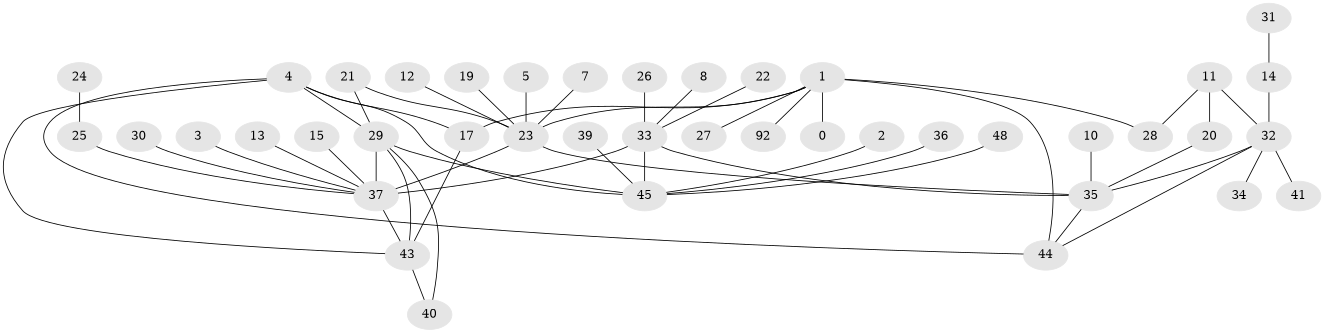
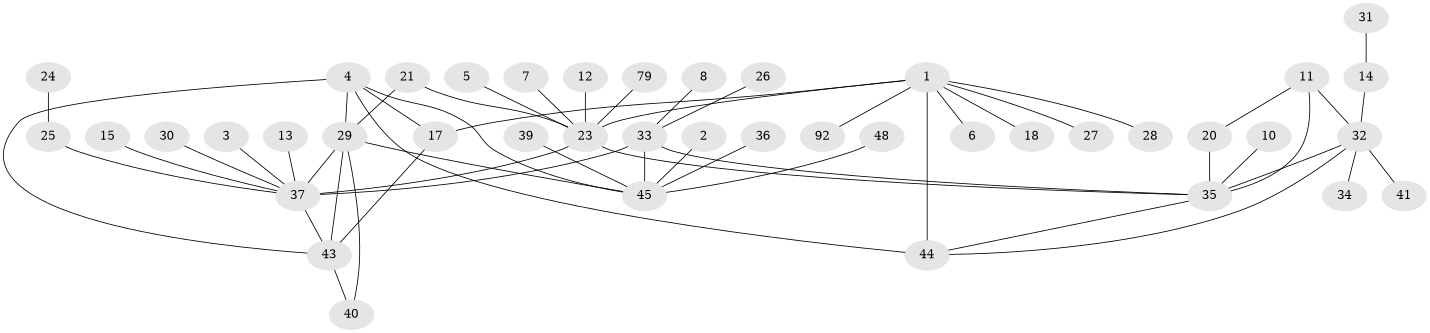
(467, 77) -> (645, 77)
(763, 77) -> none
(1180, 107) -> (1293, 159)
(823, 137) -> (972, 137)
none -> (1032, 137)
